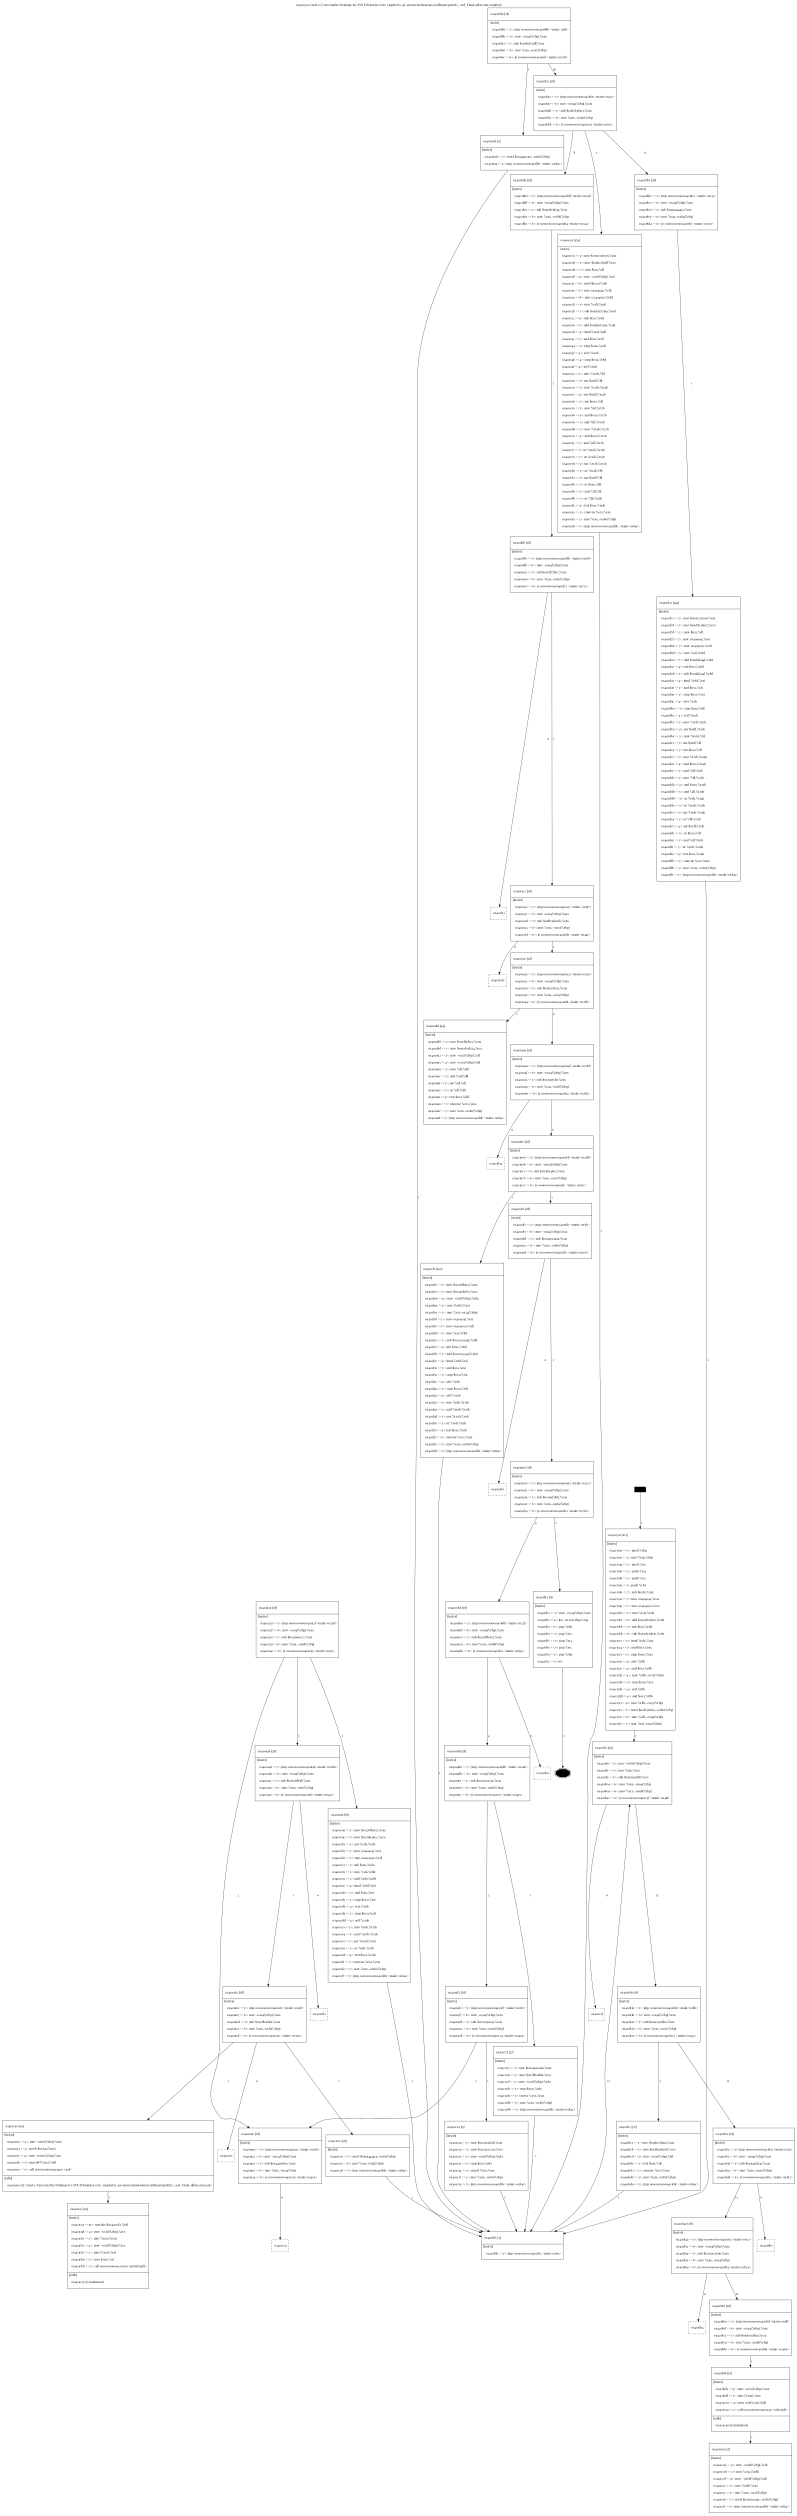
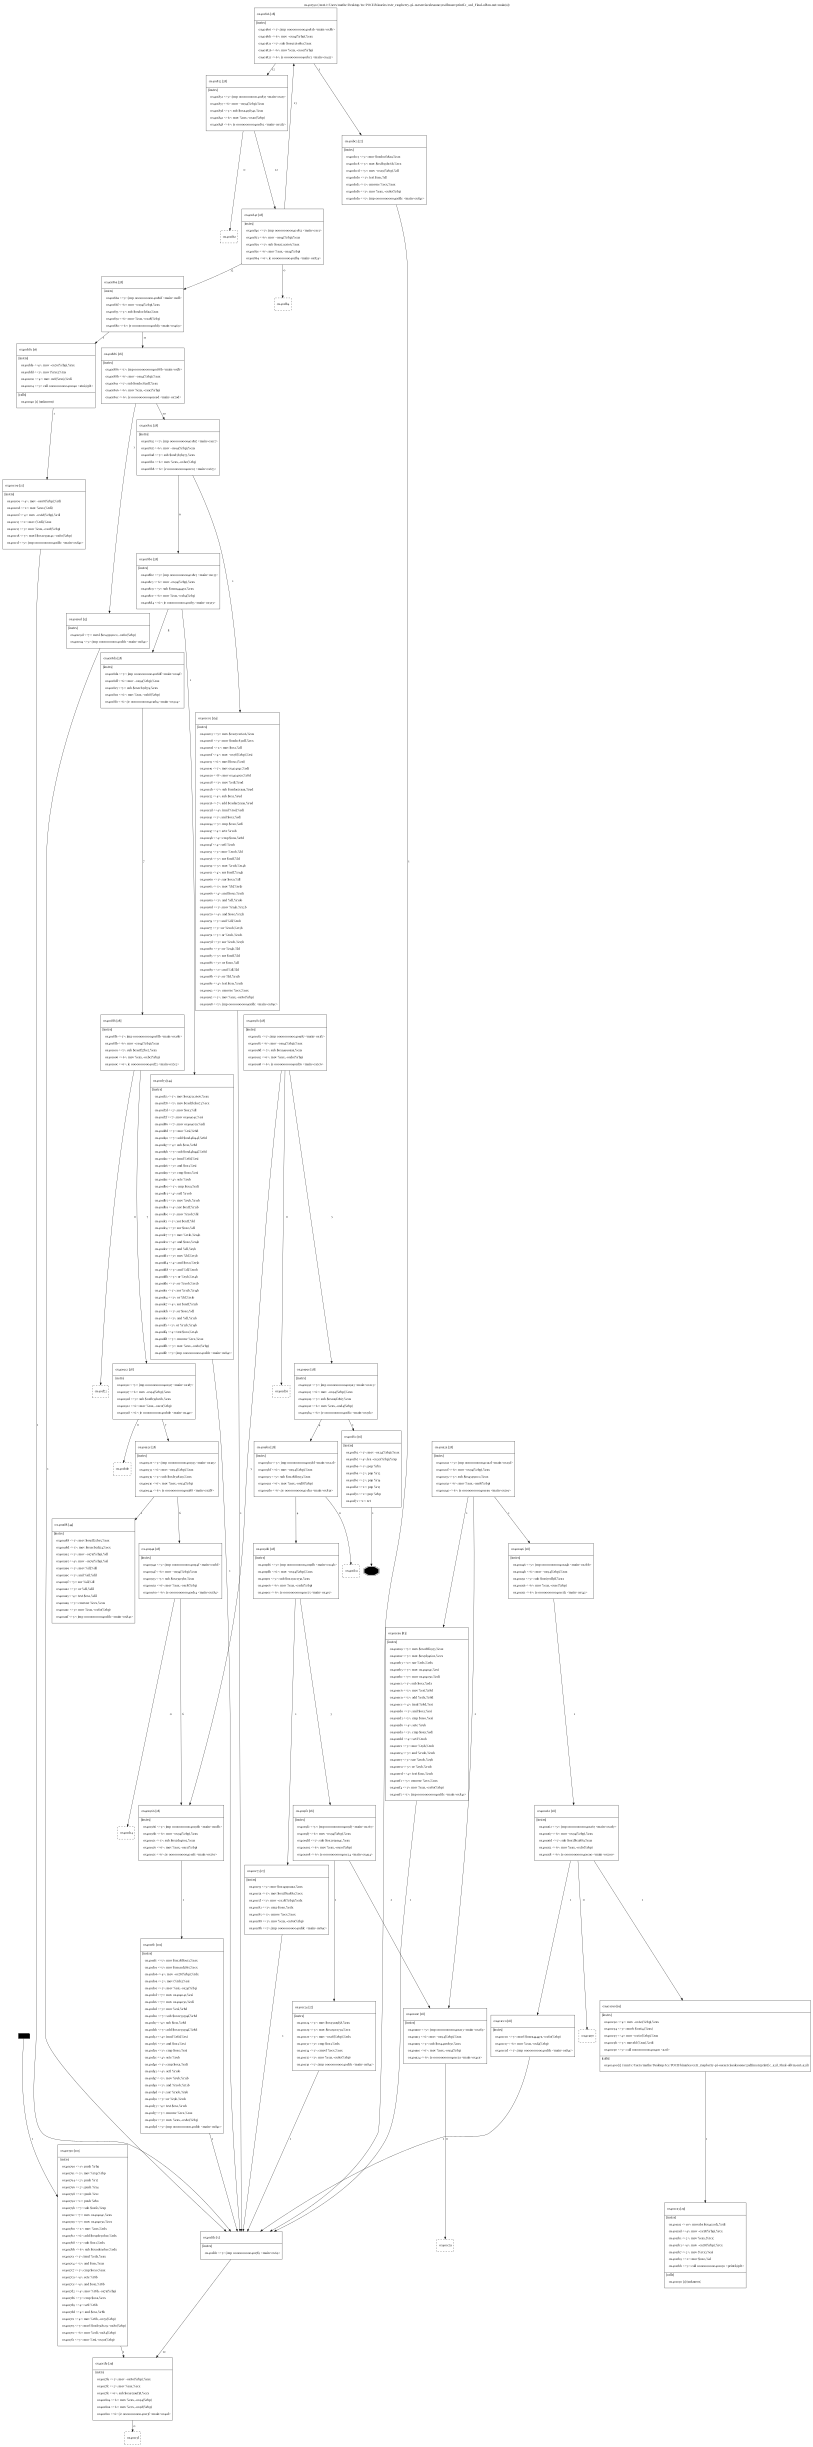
(570, 152) -> (161, 630)
none -> (143, 339)
(551, 1196) -> (249, 1439)
none -> (36, 1452)
(646, 1894) -> (289, 137)
(319, 2014) -> none
